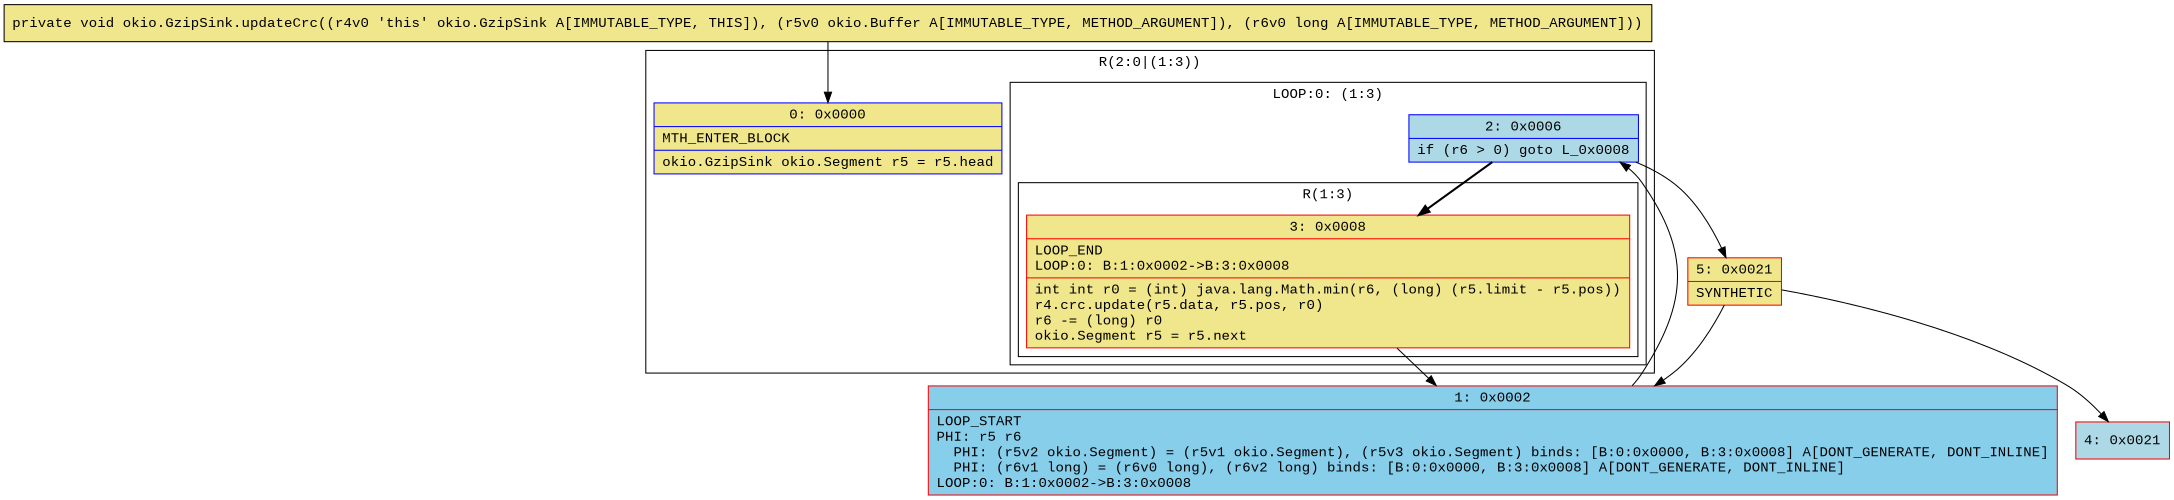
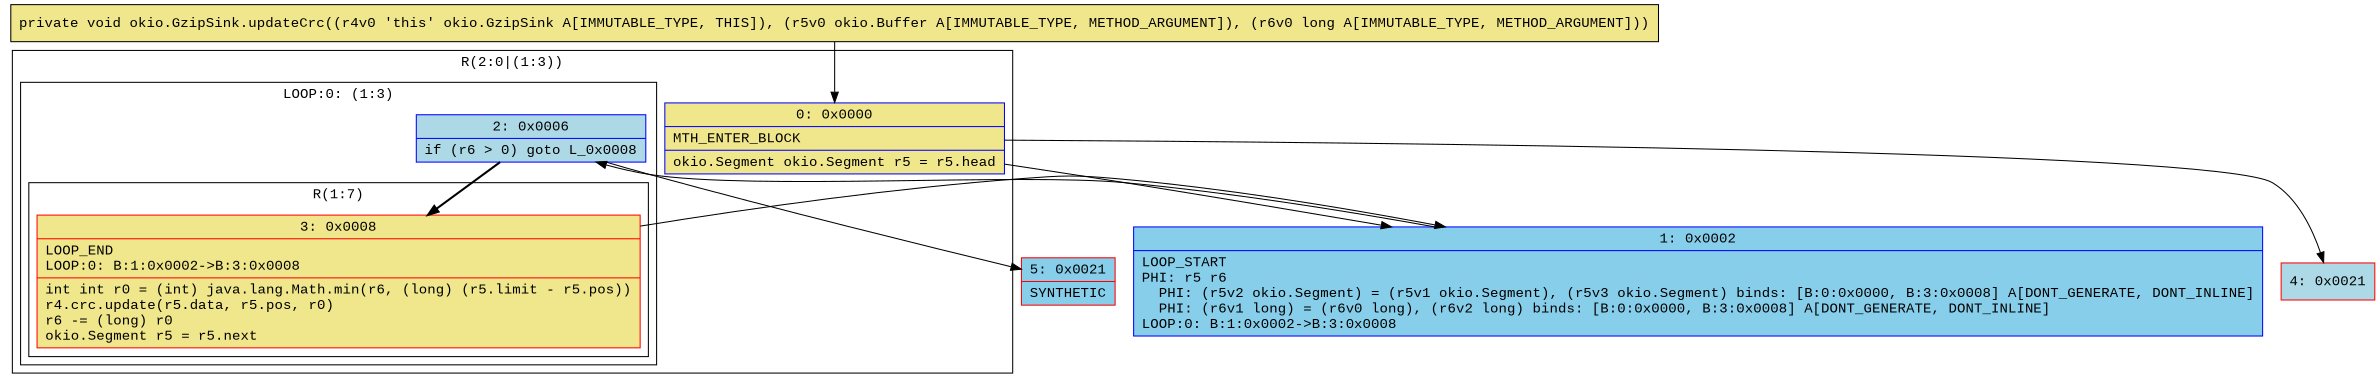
(828, 162) -> (835, 162)
(1328, 195) -> (339, 195)
(1735, 281) -> (1068, 281)
(1950, 333) -> (1683, 149)
(1699, 346) -> (1278, 208)
(1493, 440) -> (1698, 281)
